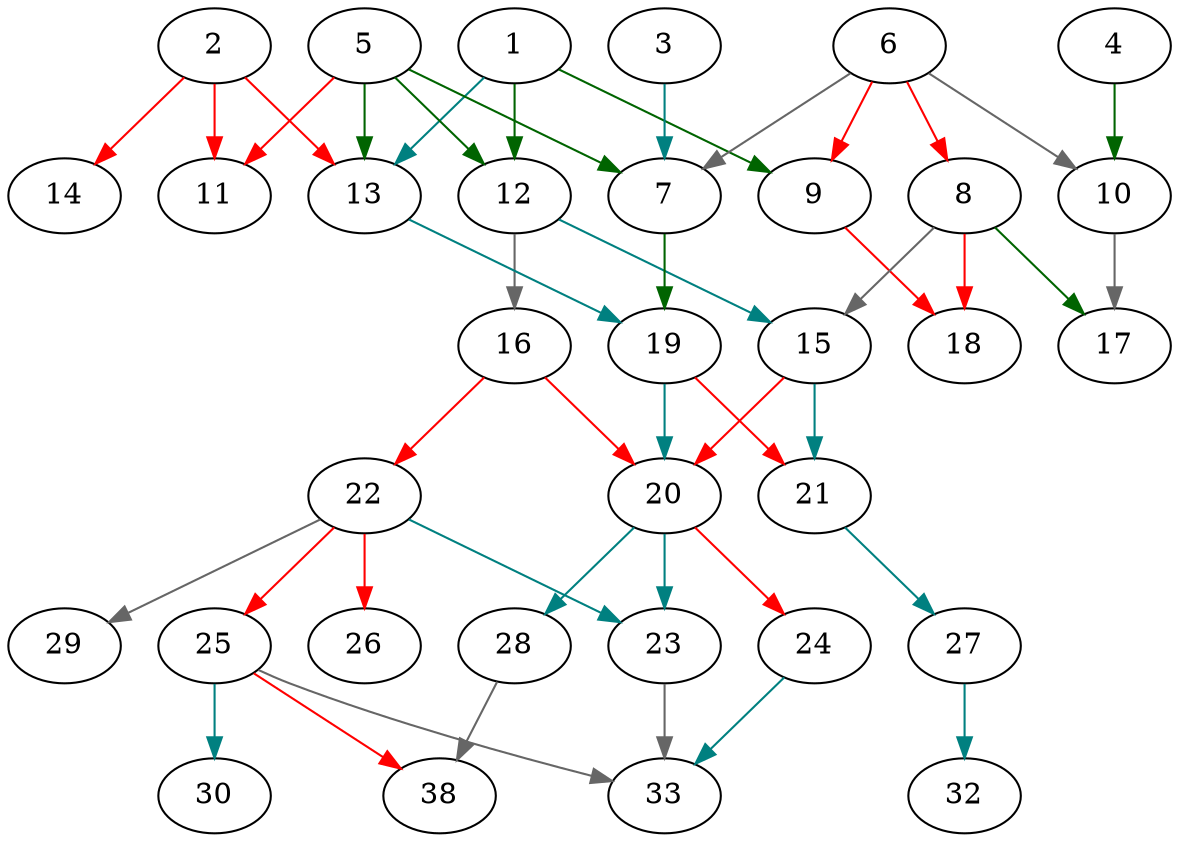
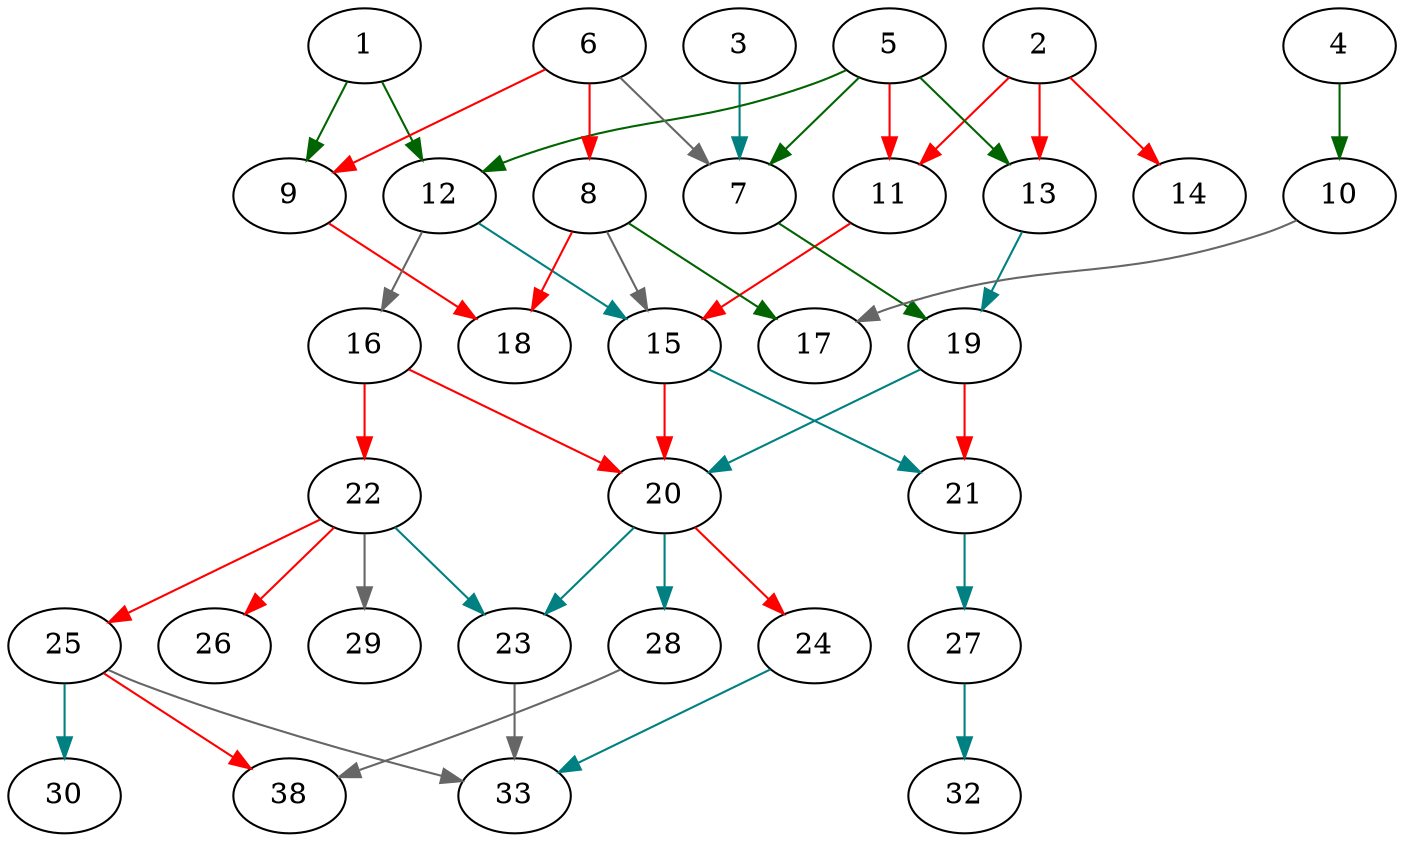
(449, 112) -> none
(994, 115) -> none
none -> (786, 265)
